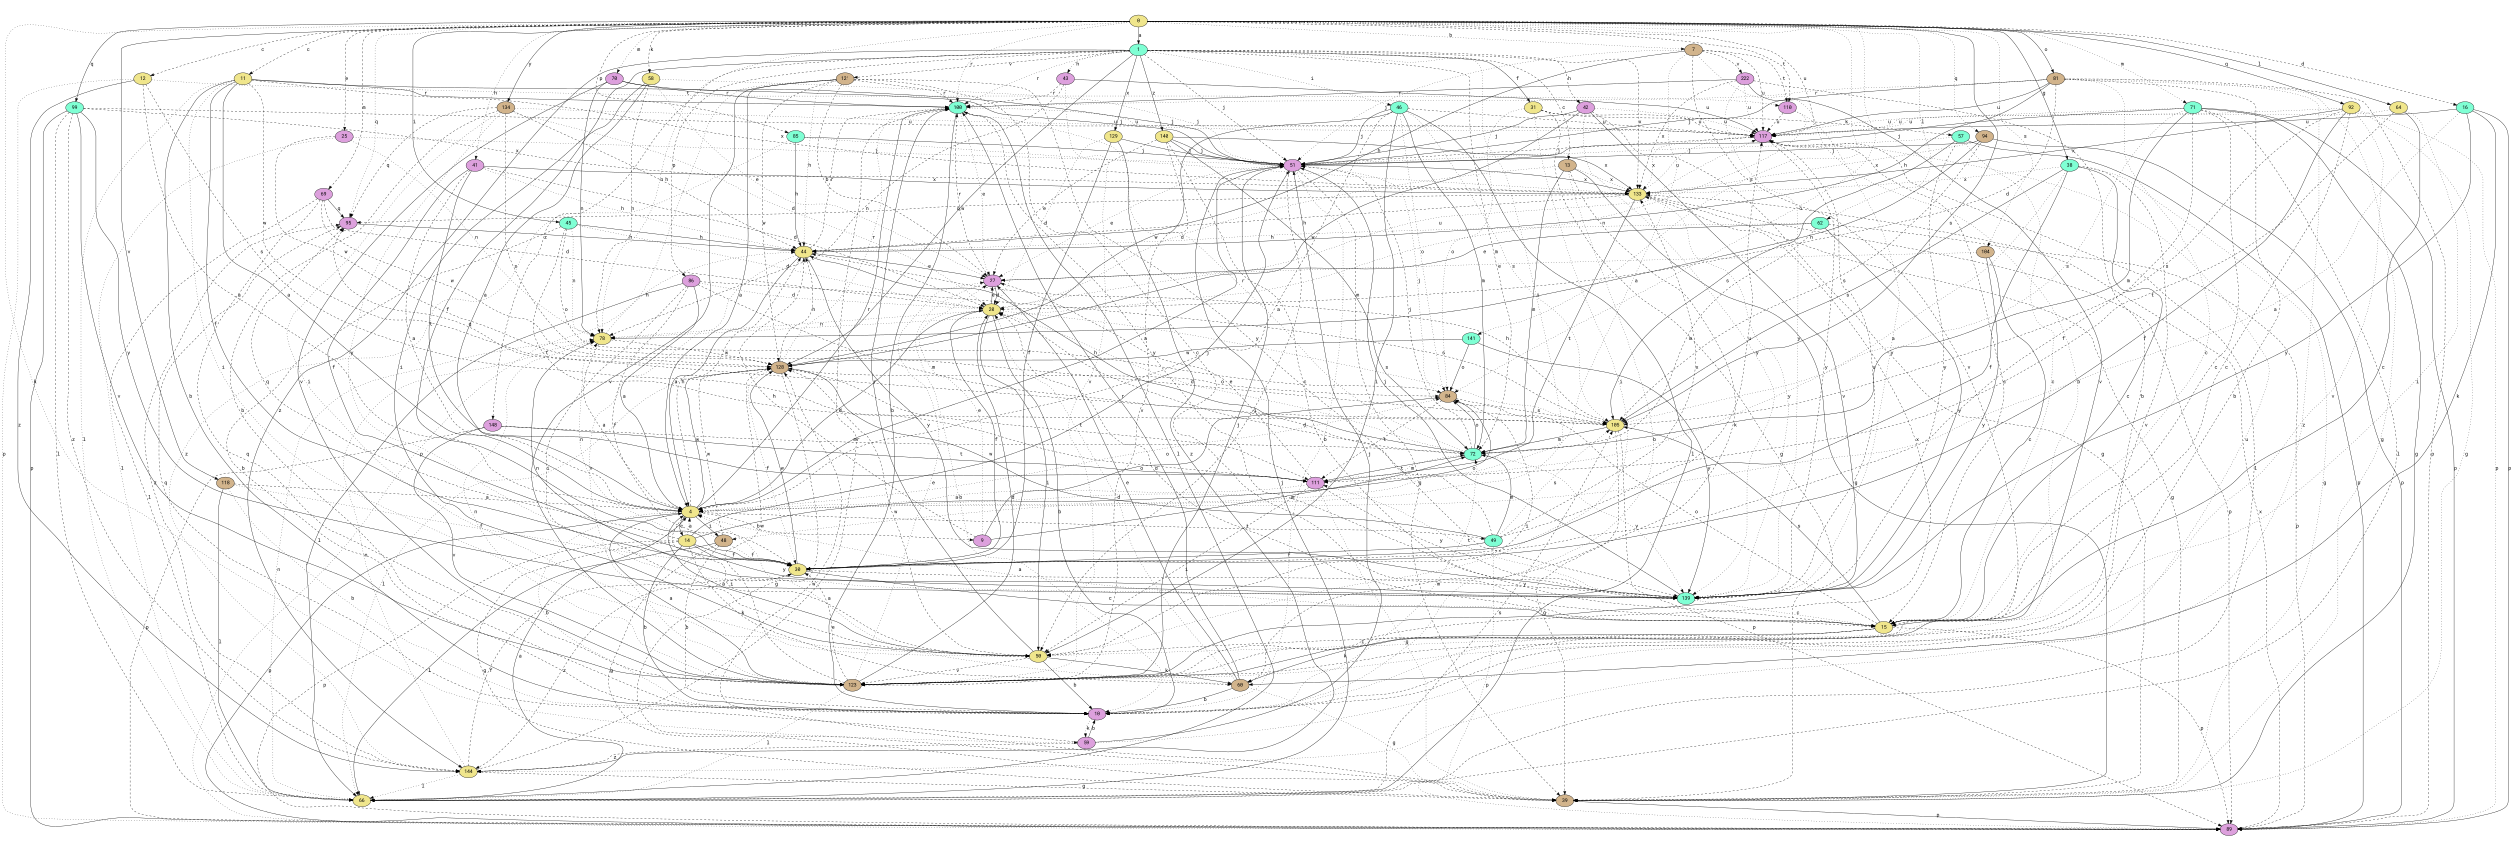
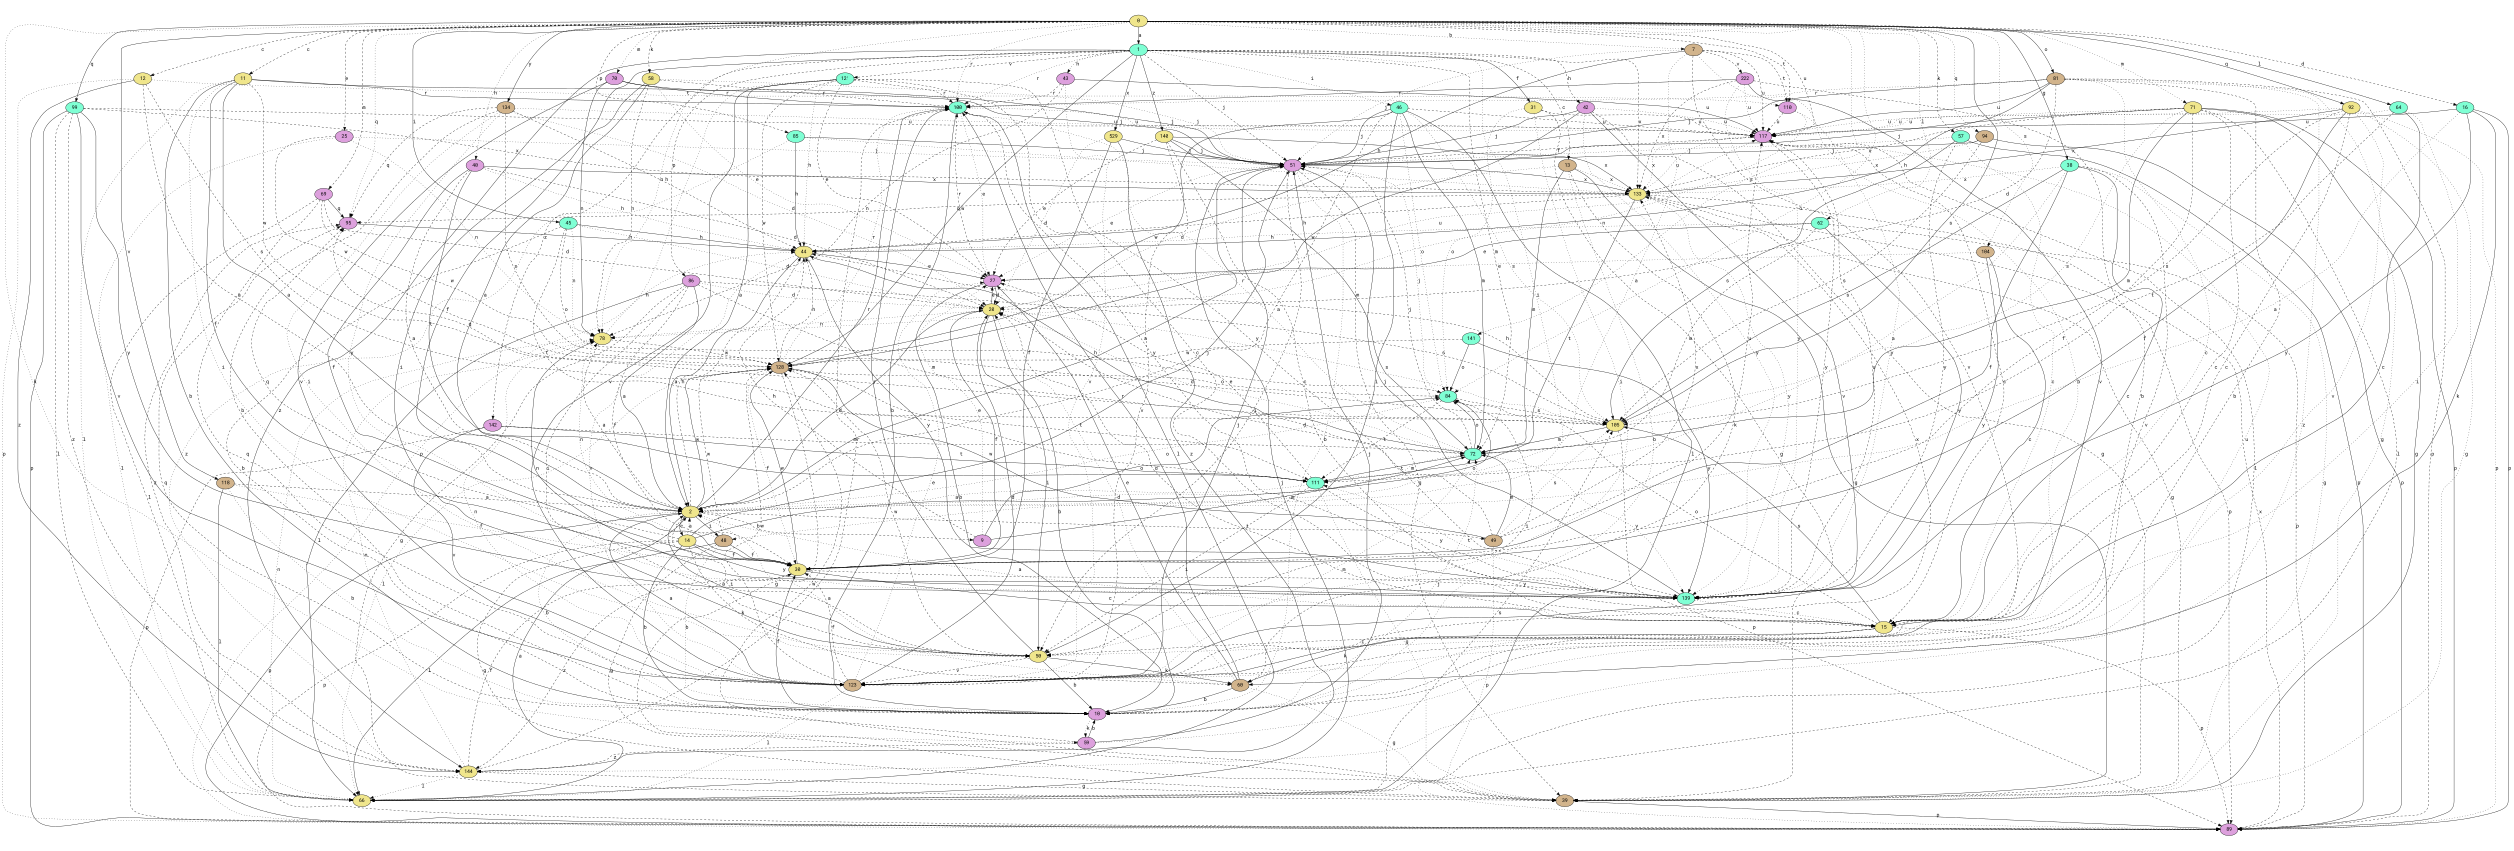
(845, 79) -> (845, 79)
(2193, 108) -> (2193, 108)
(2399, 108) -> (2399, 108)
(1745, 119) -> (1590, 24)
(838, 136) -> (860, 98)
(1113, 137) -> (1113, 137)
(1559, 151) -> (1559, 151)
(936, 159) -> (1928, 135)
(475, 165) -> (475, 165)
(827, 180) -> (827, 180)
(1315, 322) -> none
(1144, 357) -> (1144, 357)
(1448, 396) -> (1448, 396)
(493, 425) -> (493, 425)
(1315, 483) -> (1315, 483)
(690, 512) -> (690, 512)
(1493, 541) -> (1493, 541)
(747, 555) -> (747, 555)
(996, 558) -> (996, 558)
(1148, 558) -> (792, 700)
(1438, 584) -> (1438, 584)
(1546, 621) -> (609, 786)
(833, 627) -> (833, 627)
none -> (1177, 657)
(810, 704) -> (782, 702)
